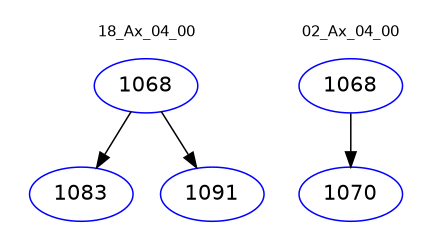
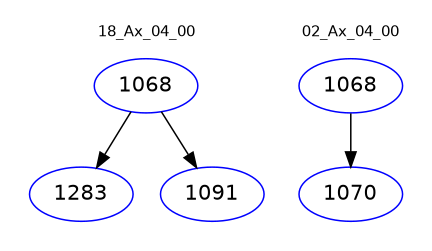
(81, 194) -> (81, 194)
